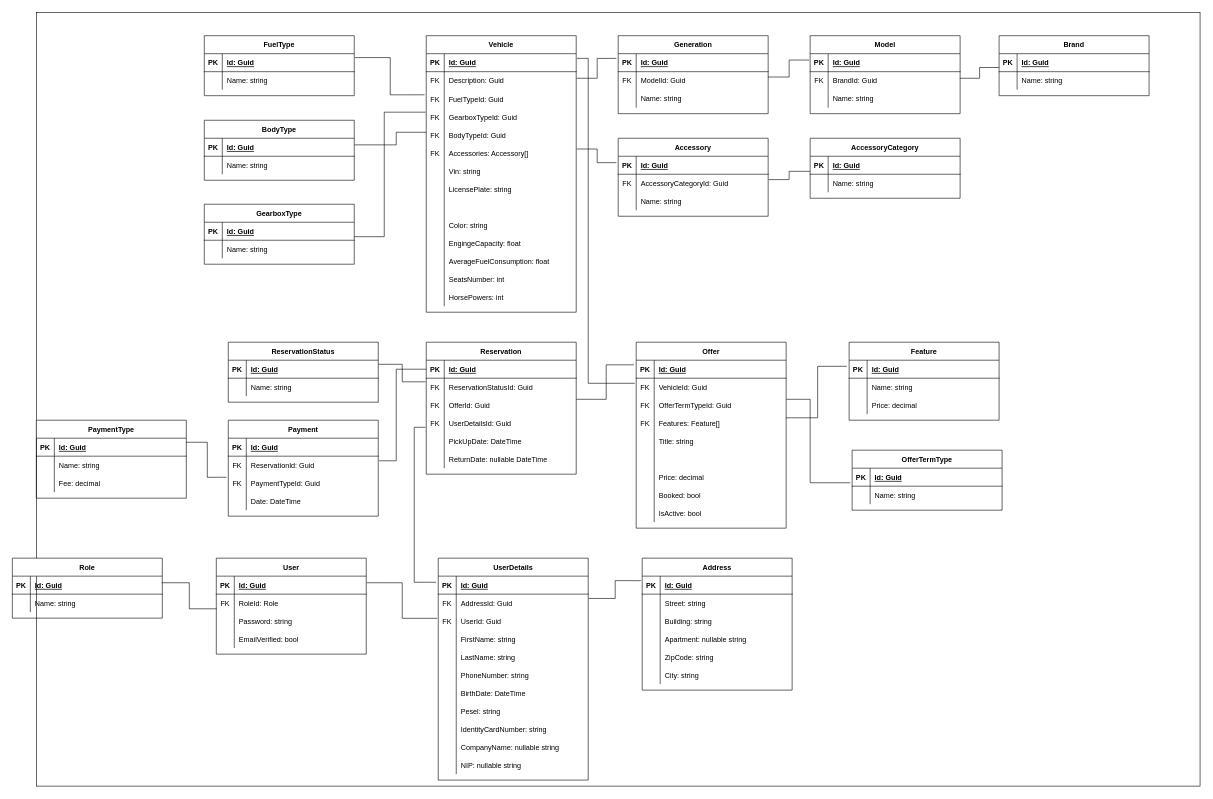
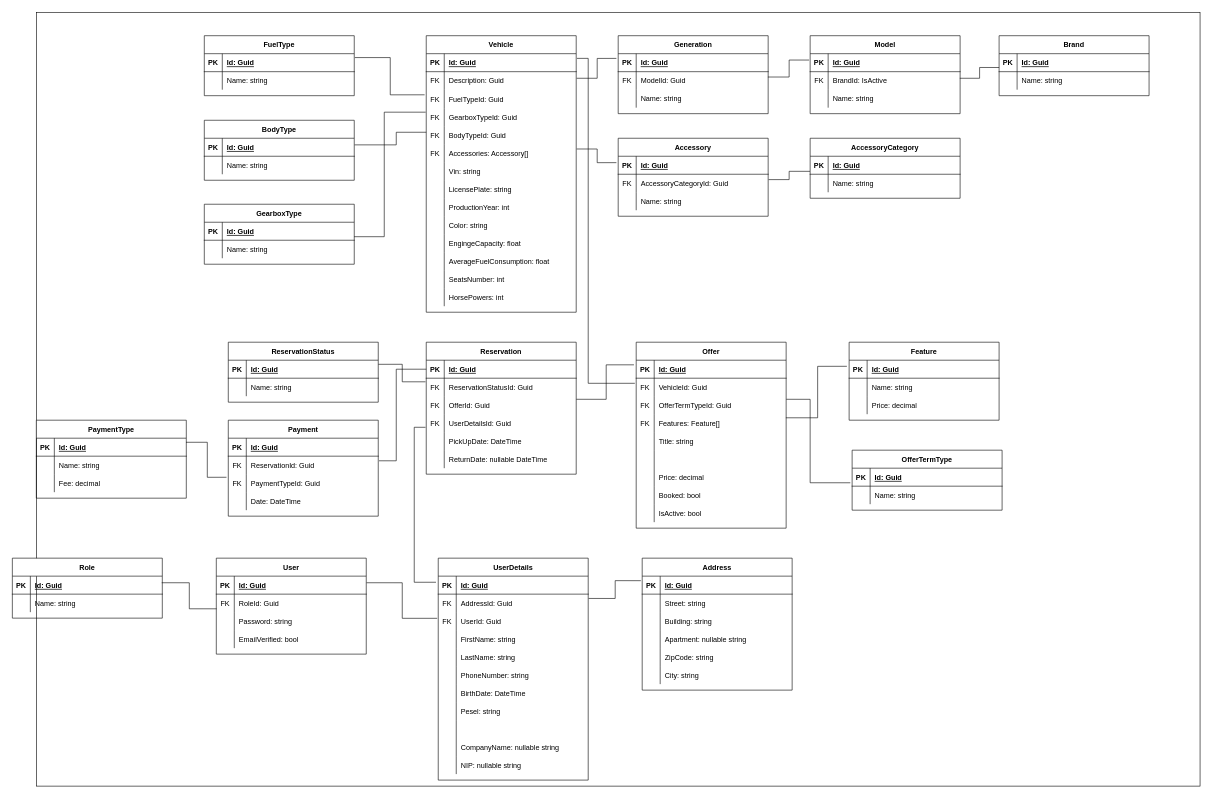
(856, 81) -> (864, 81)
none -> (510, 207)
(259, 604) -> (259, 604)
(522, 729) -> none
